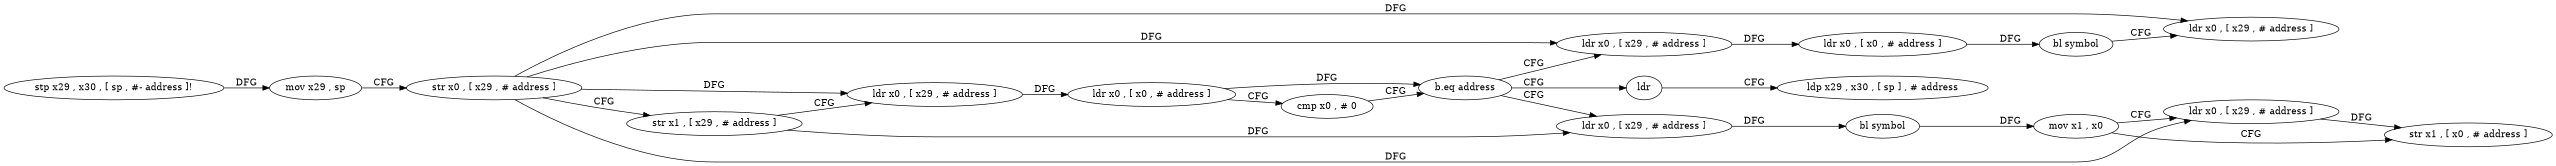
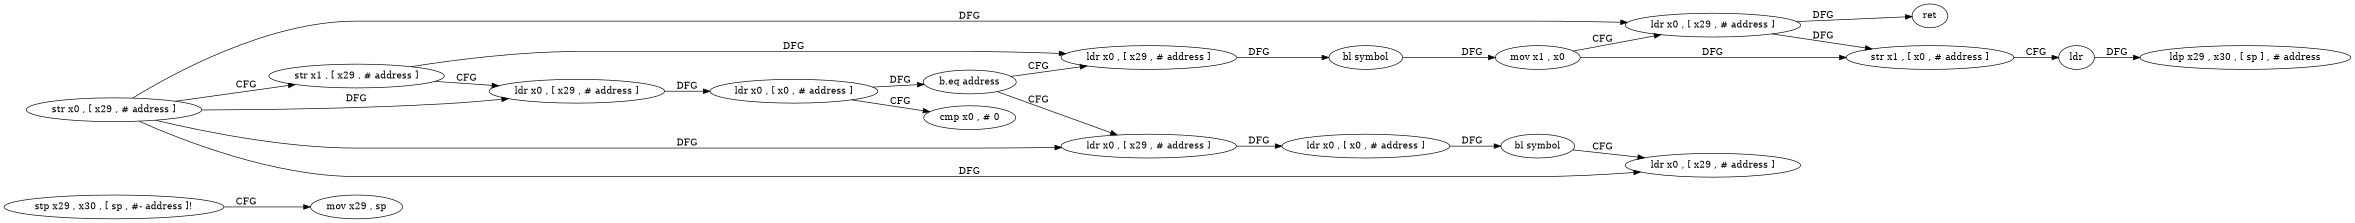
none -> (1930, 16)
(247, 83) -> (246, 202)
(1755, 83) -> (2117, 53)
(381, 88) -> none
(1565, 88) -> (2033, 58)
(1393, 98) -> none
(2251, 135) -> (1713, 53)
